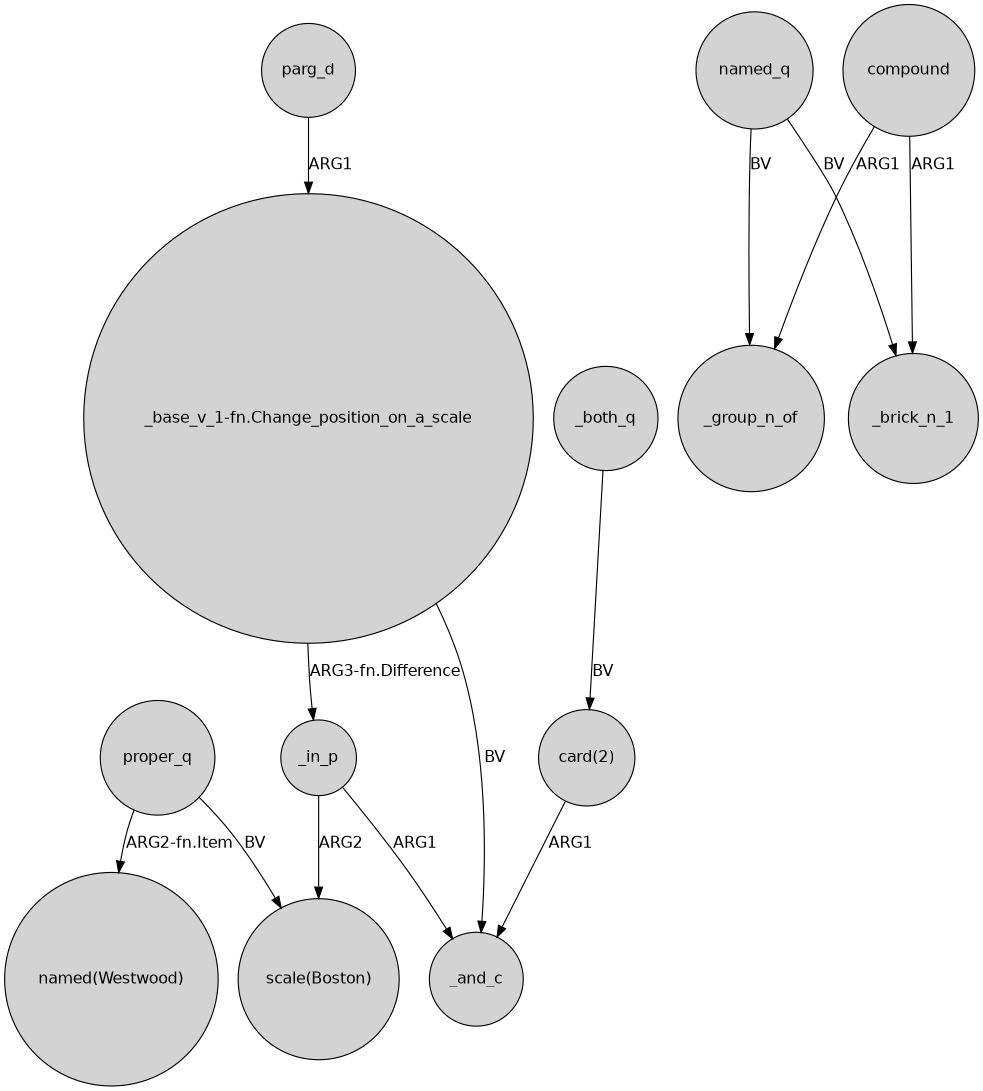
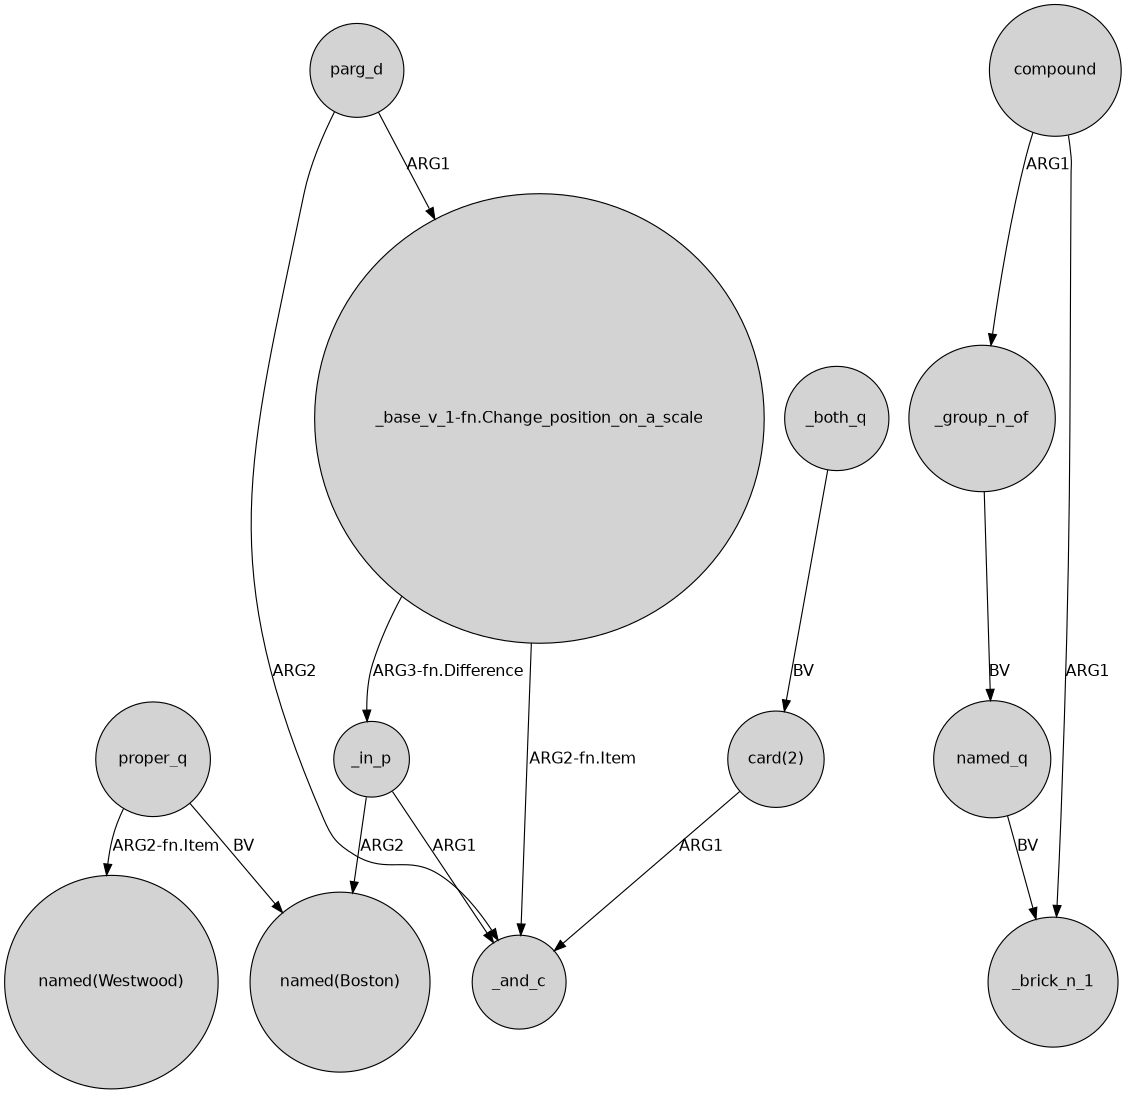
(749, 231) -> (987, 590)
none -> (254, 573)
(495, 758) -> (583, 759)
(319, 979) -> (340, 982)
